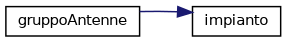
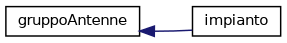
(158, 11) -> (173, 31)
